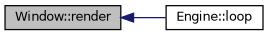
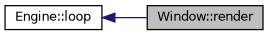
(150, 18) -> (131, 18)
